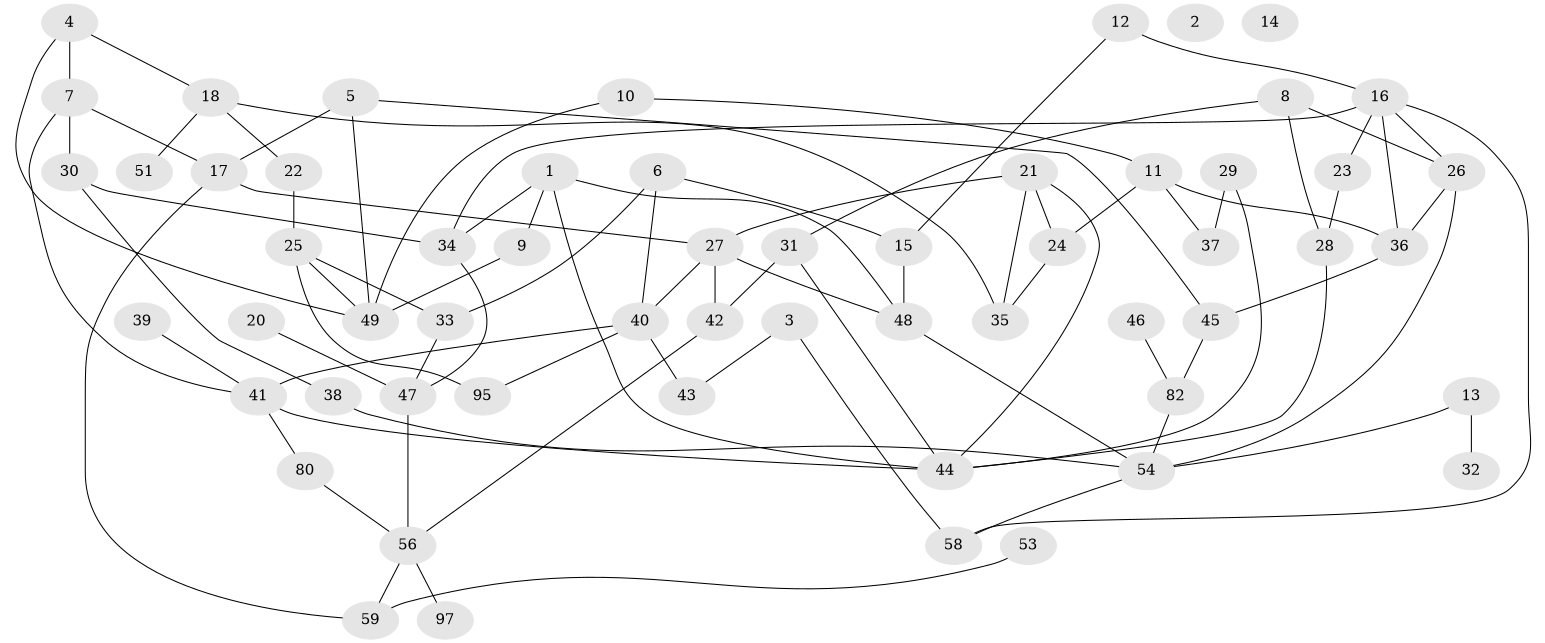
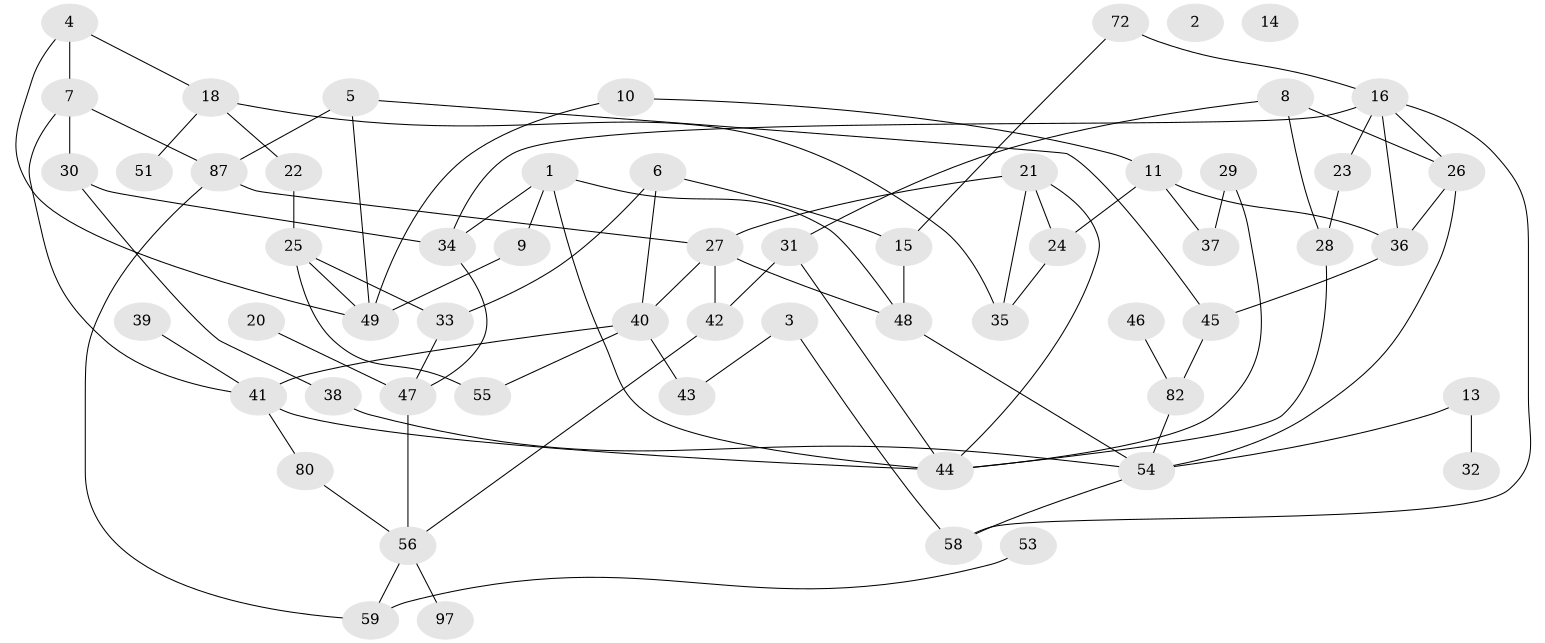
(1121, 23) -> (1121, 23)
(219, 172) -> (219, 172)
(483, 396) -> (483, 396)
